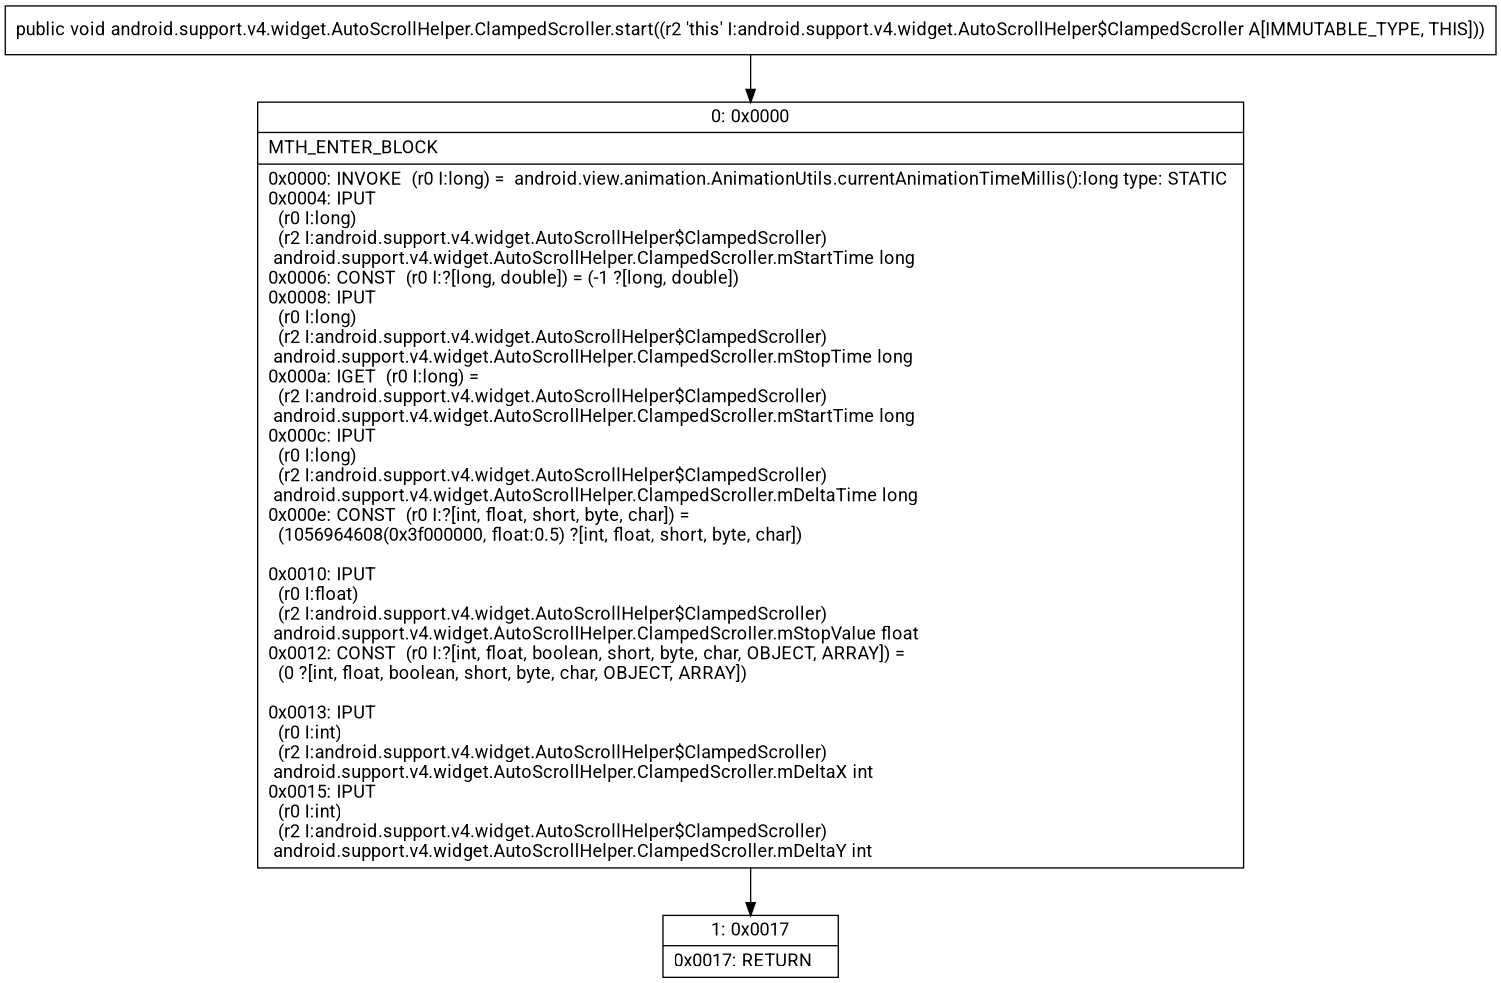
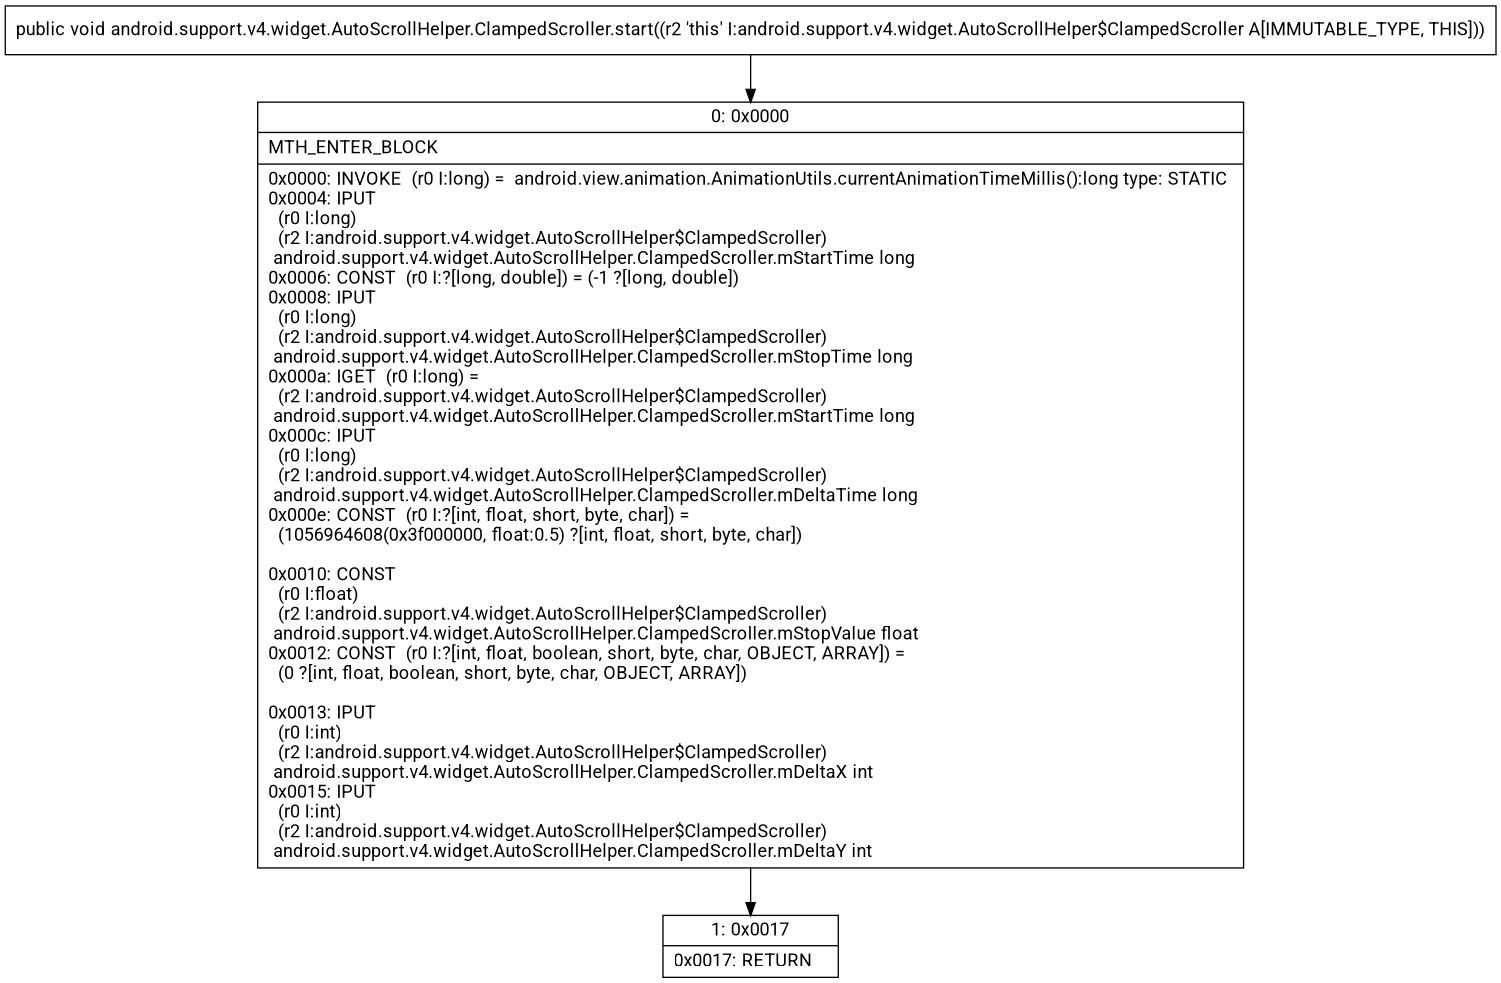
(328, 575) -> (337, 575)
